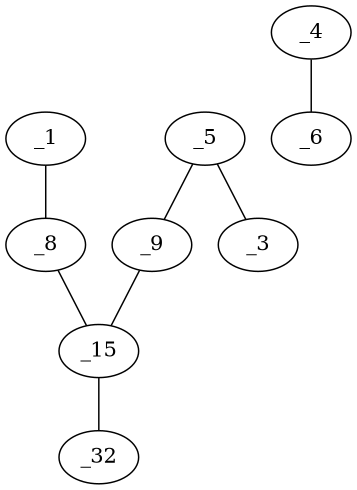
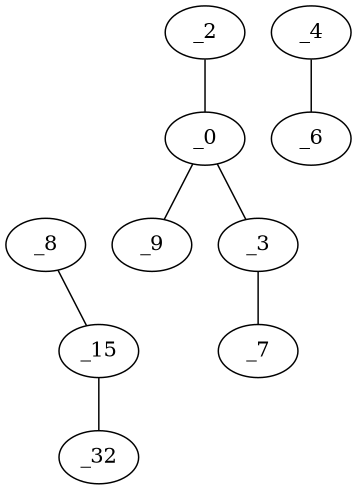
none -> (205, 32)
(46, 139) -> none
(205, 139) -> (205, 139)
(125, 298) -> none
none -> (258, 351)
